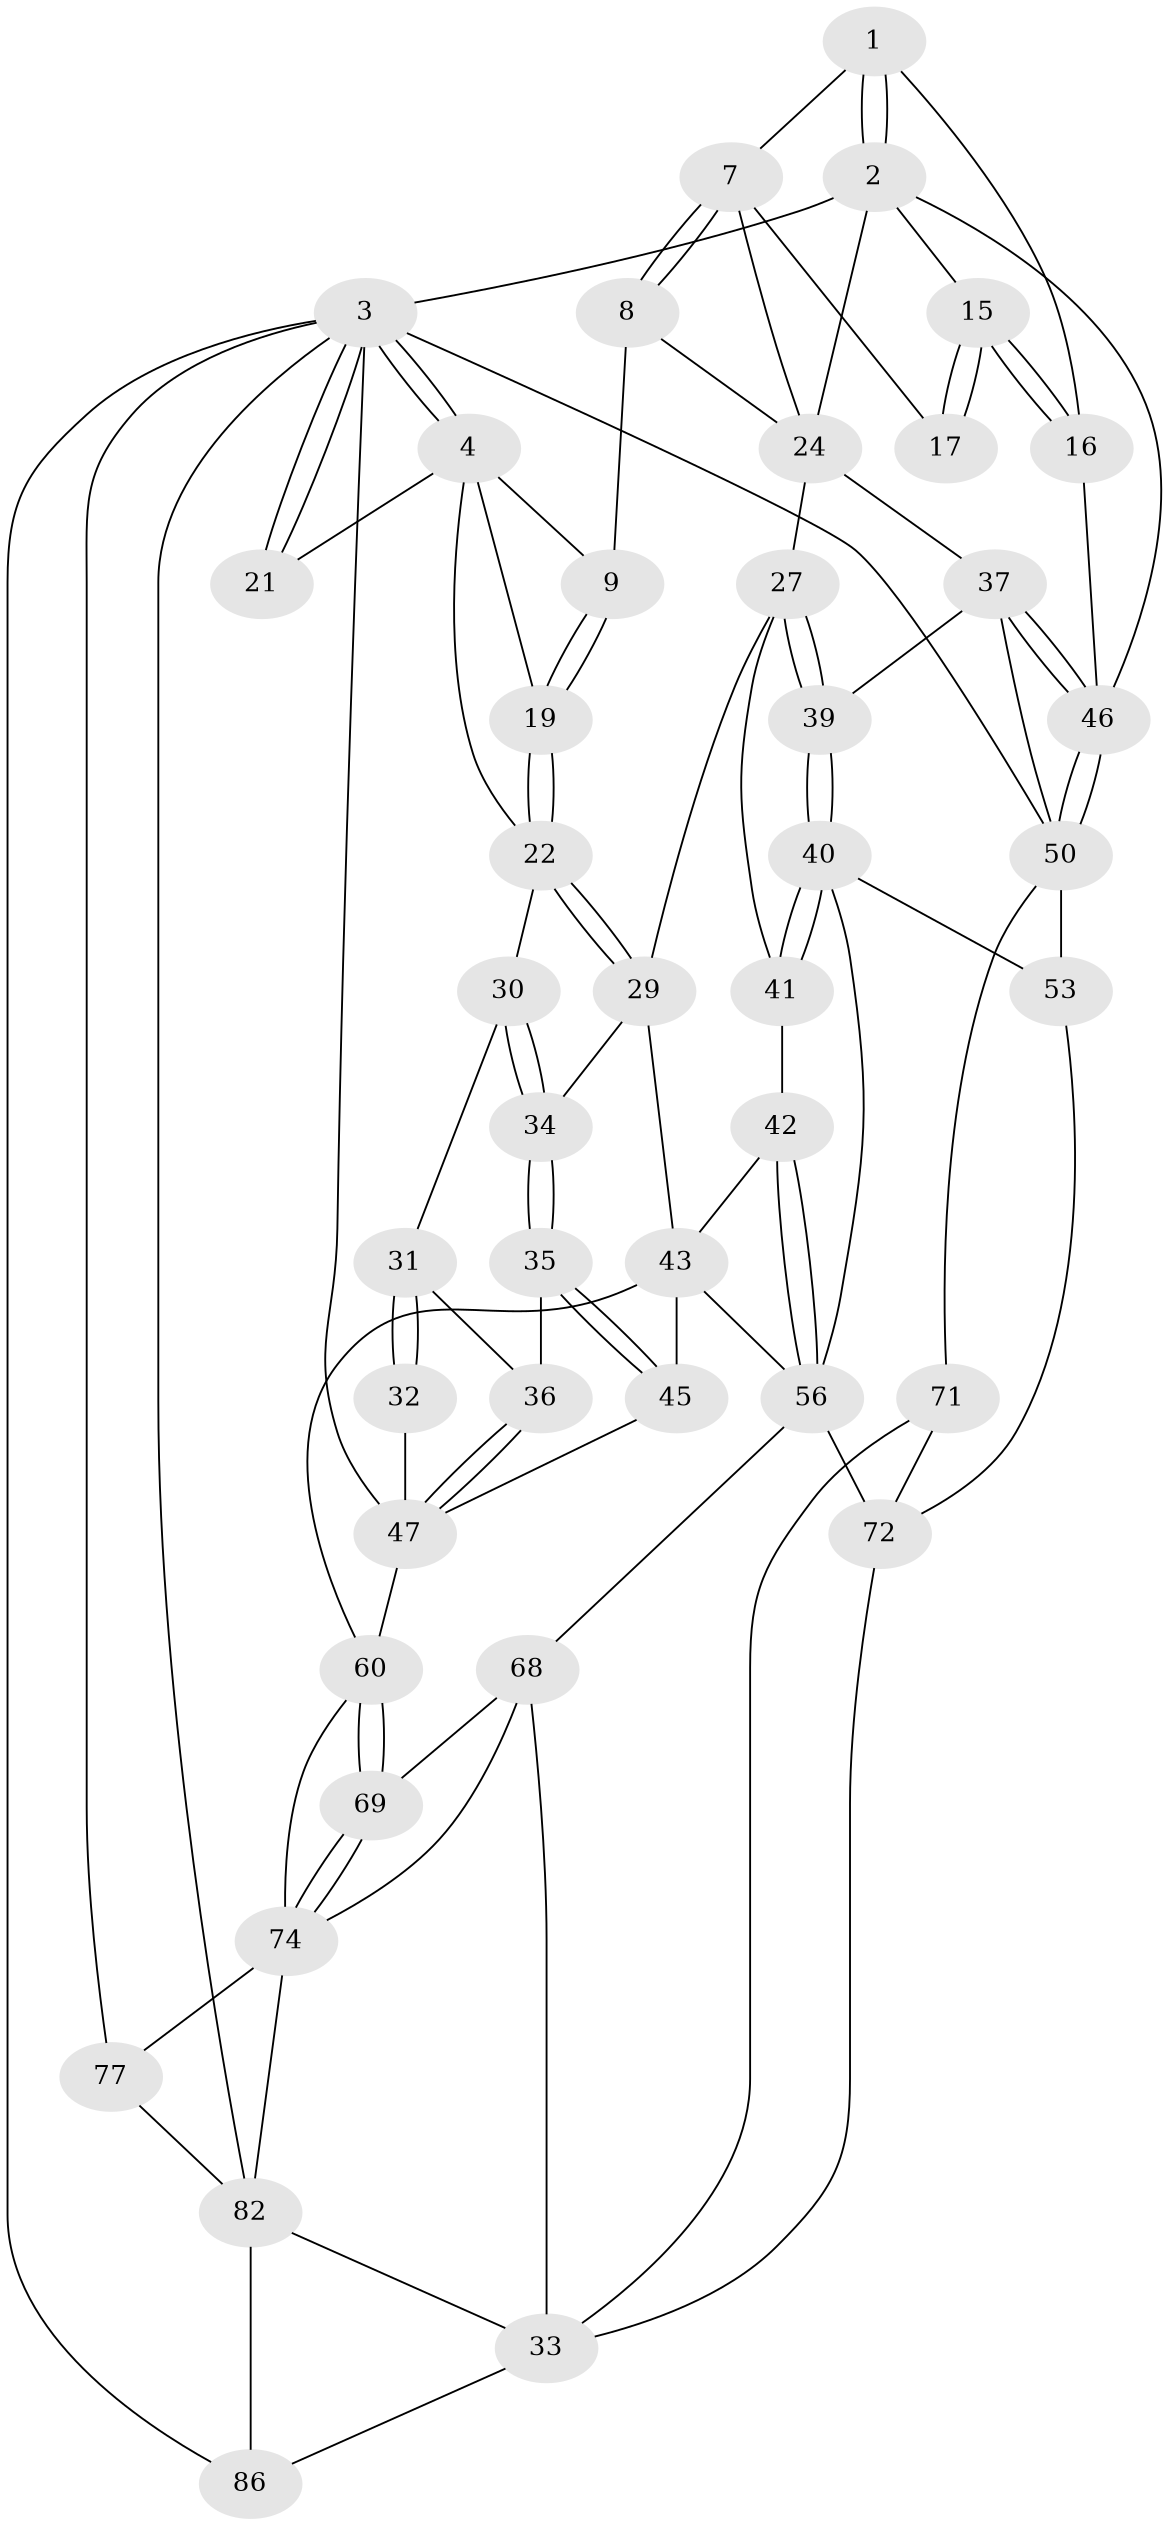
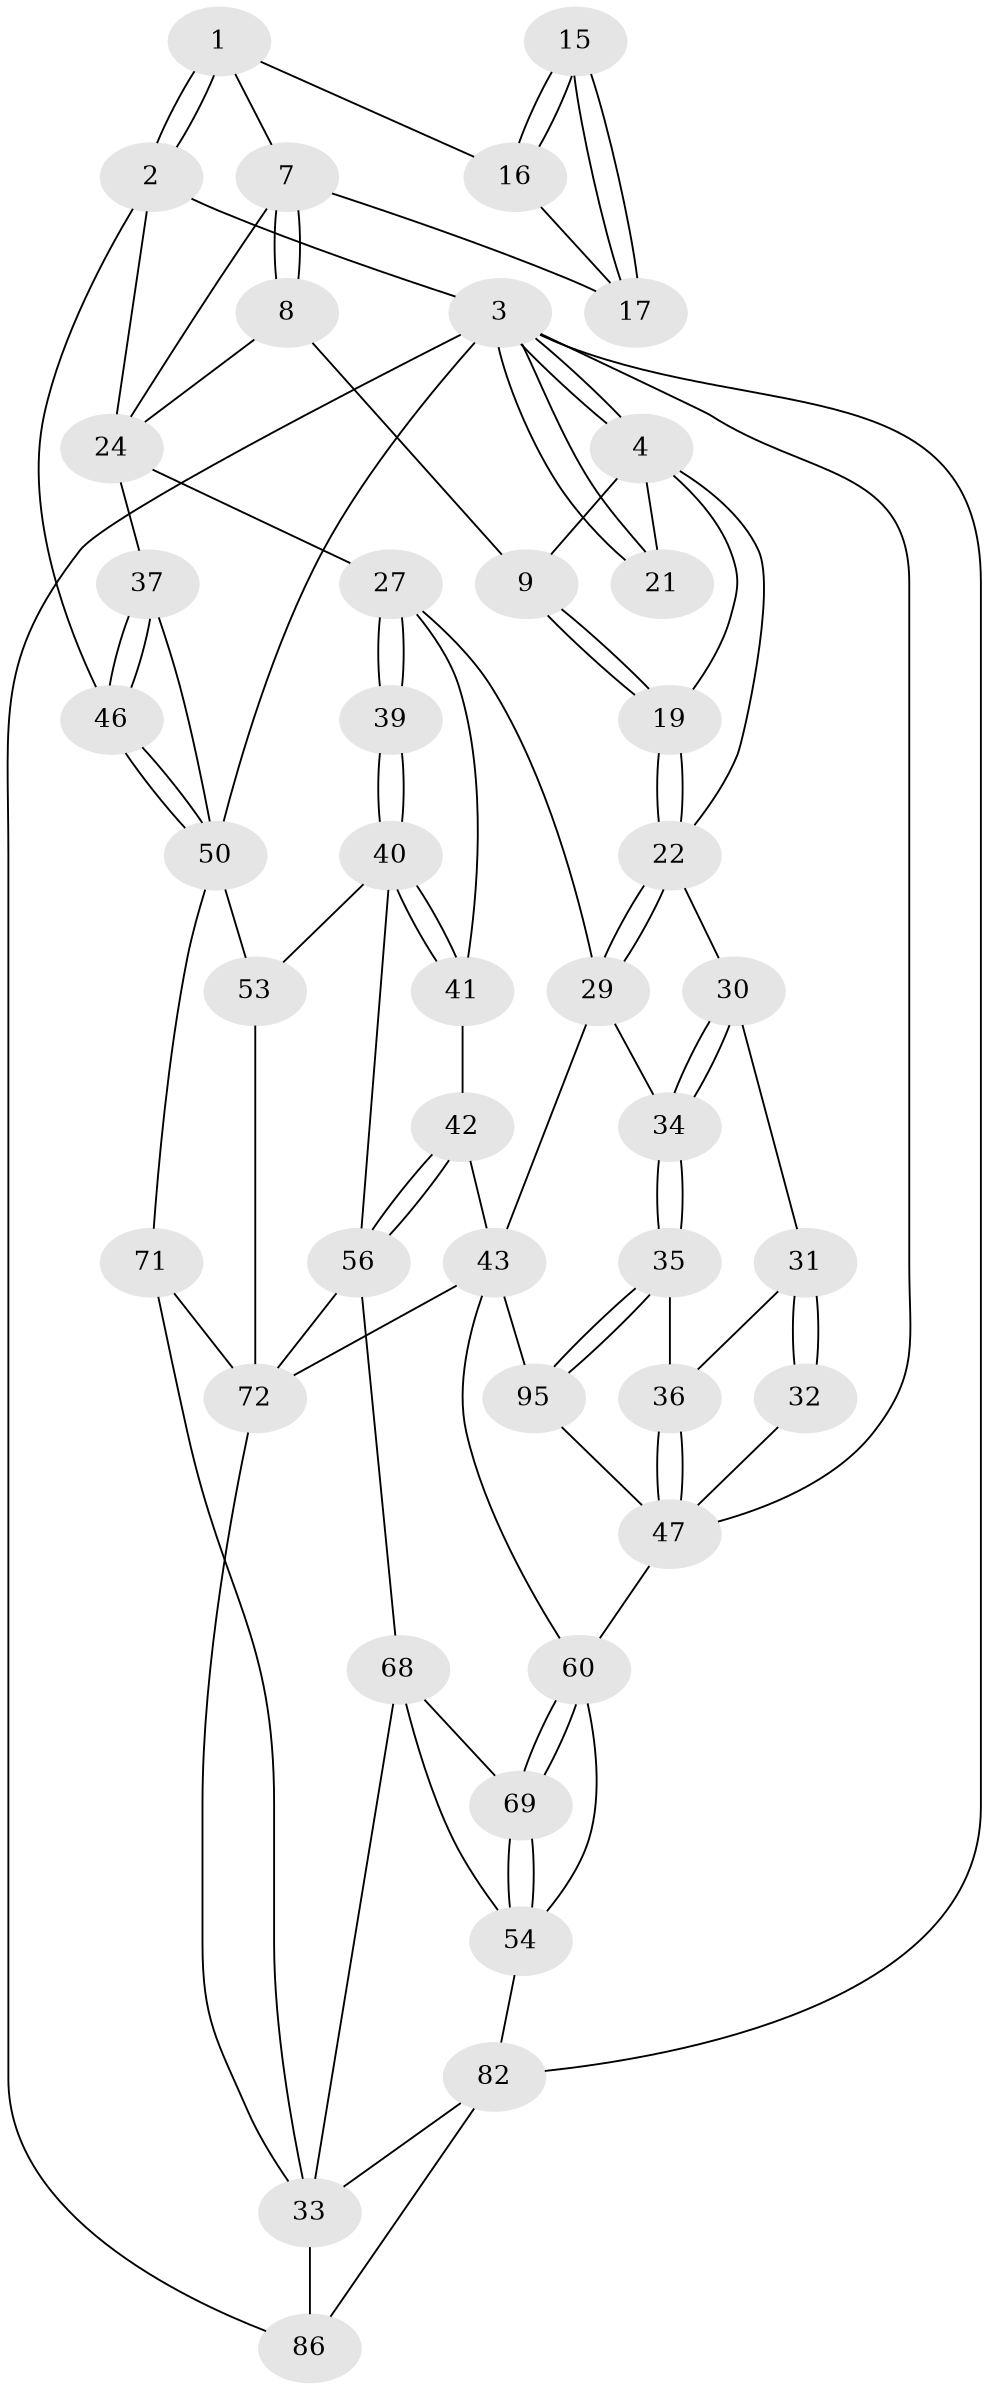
(926, 245) -> none
(1090, 584) -> (576, 245)
(907, 652) -> none
(744, 1330) -> (379, 1328)
(677, 1398) -> (534, 1398)
(286, 1941) -> (521, 1941)
(111, 2077) -> none
